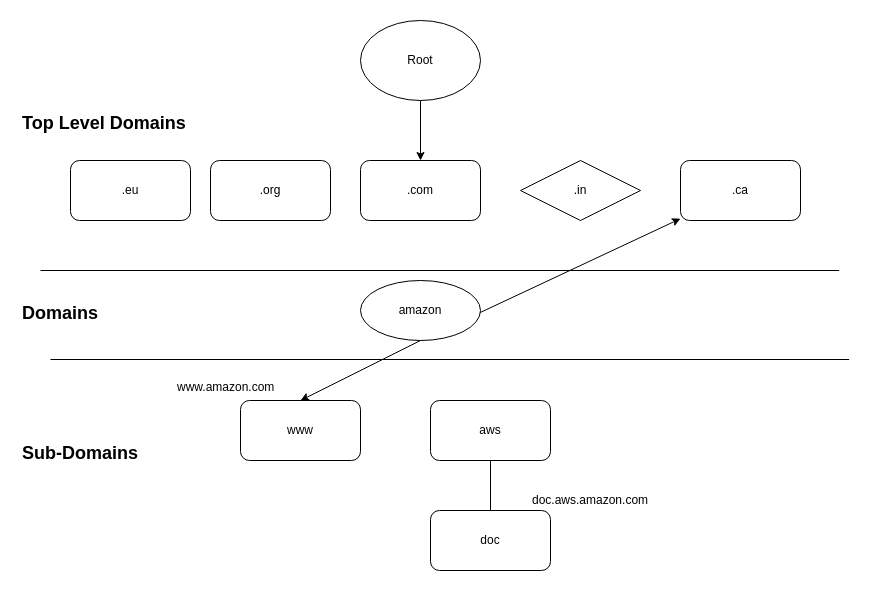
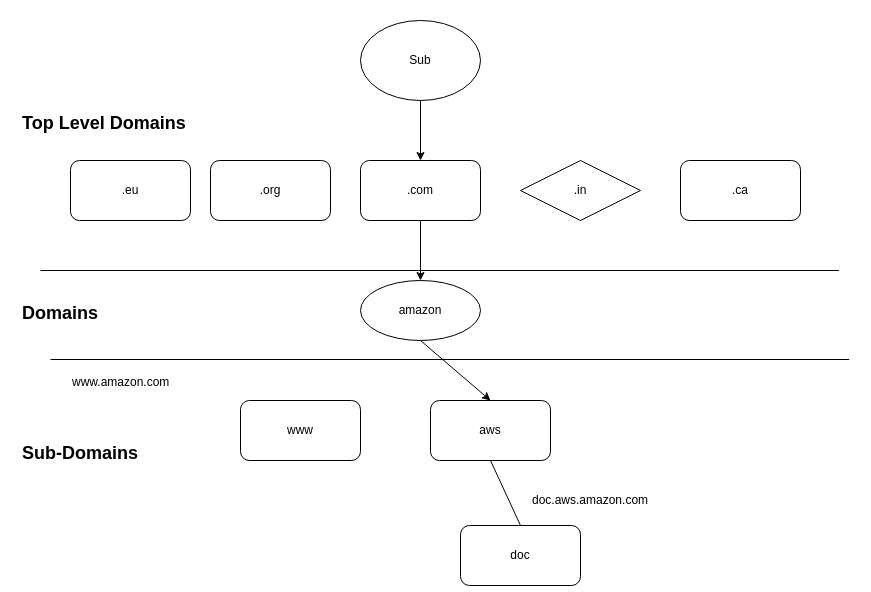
(421, 61) -> (421, 61)
(625, 245) -> (453, 369)
none -> (421, 247)
(343, 379) -> none
(231, 388) -> (126, 383)
(491, 541) -> (521, 556)
